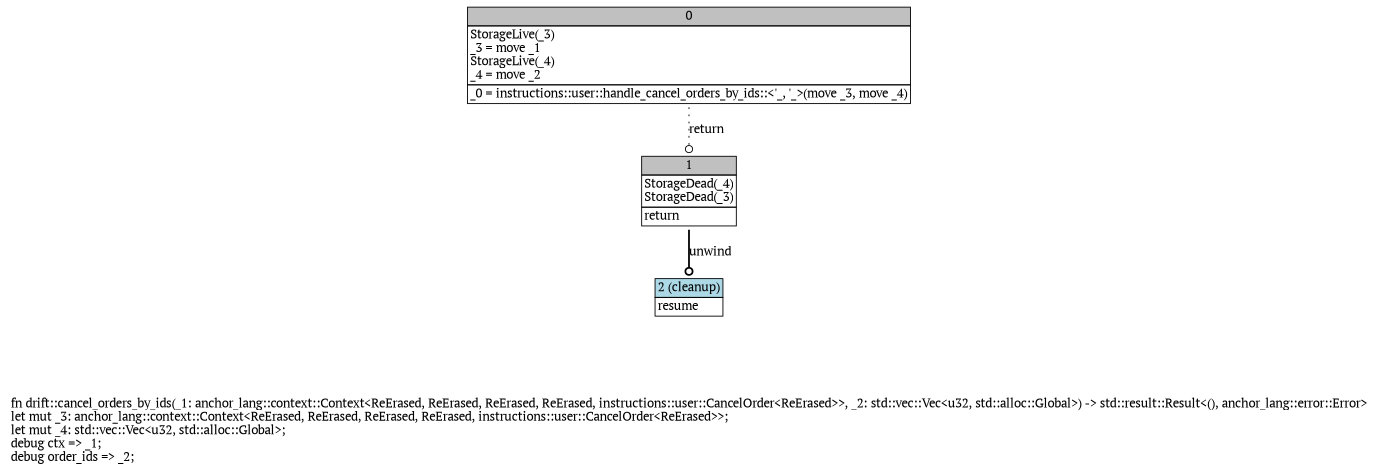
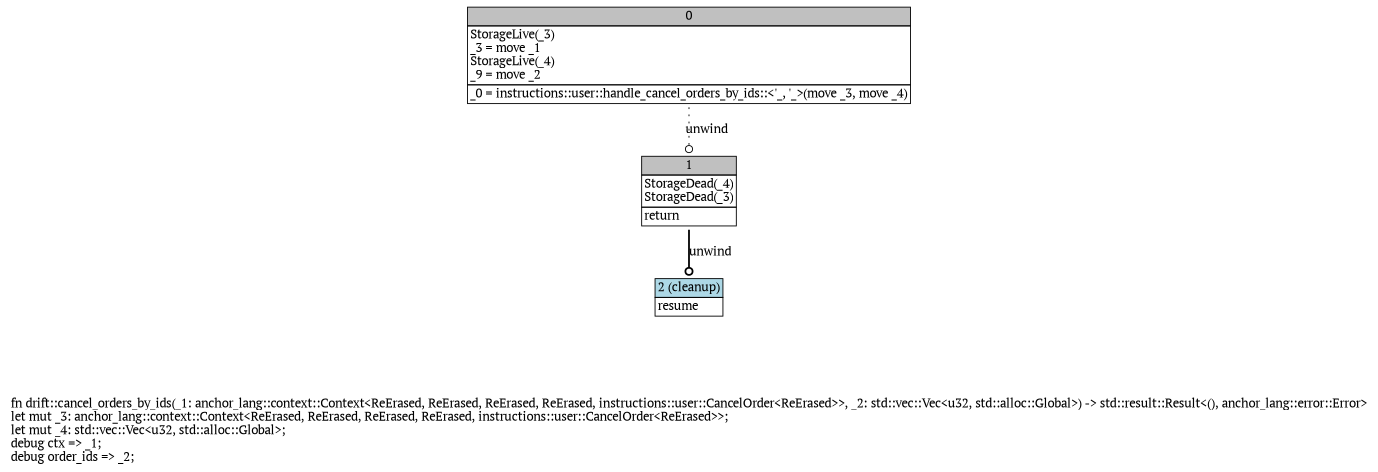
(505, 75) -> (505, 75)
(707, 130) -> (707, 130)
